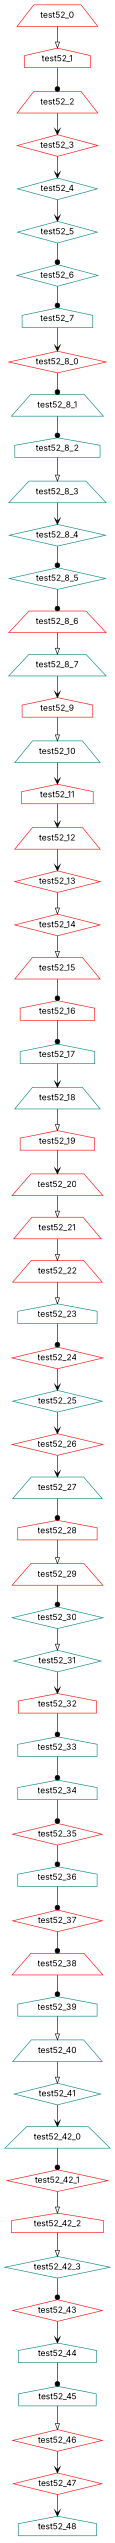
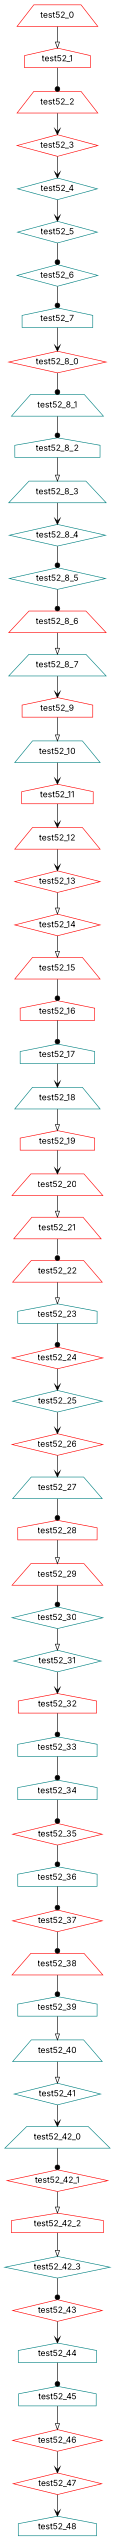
(57, 1247) -> (57, 1247)
